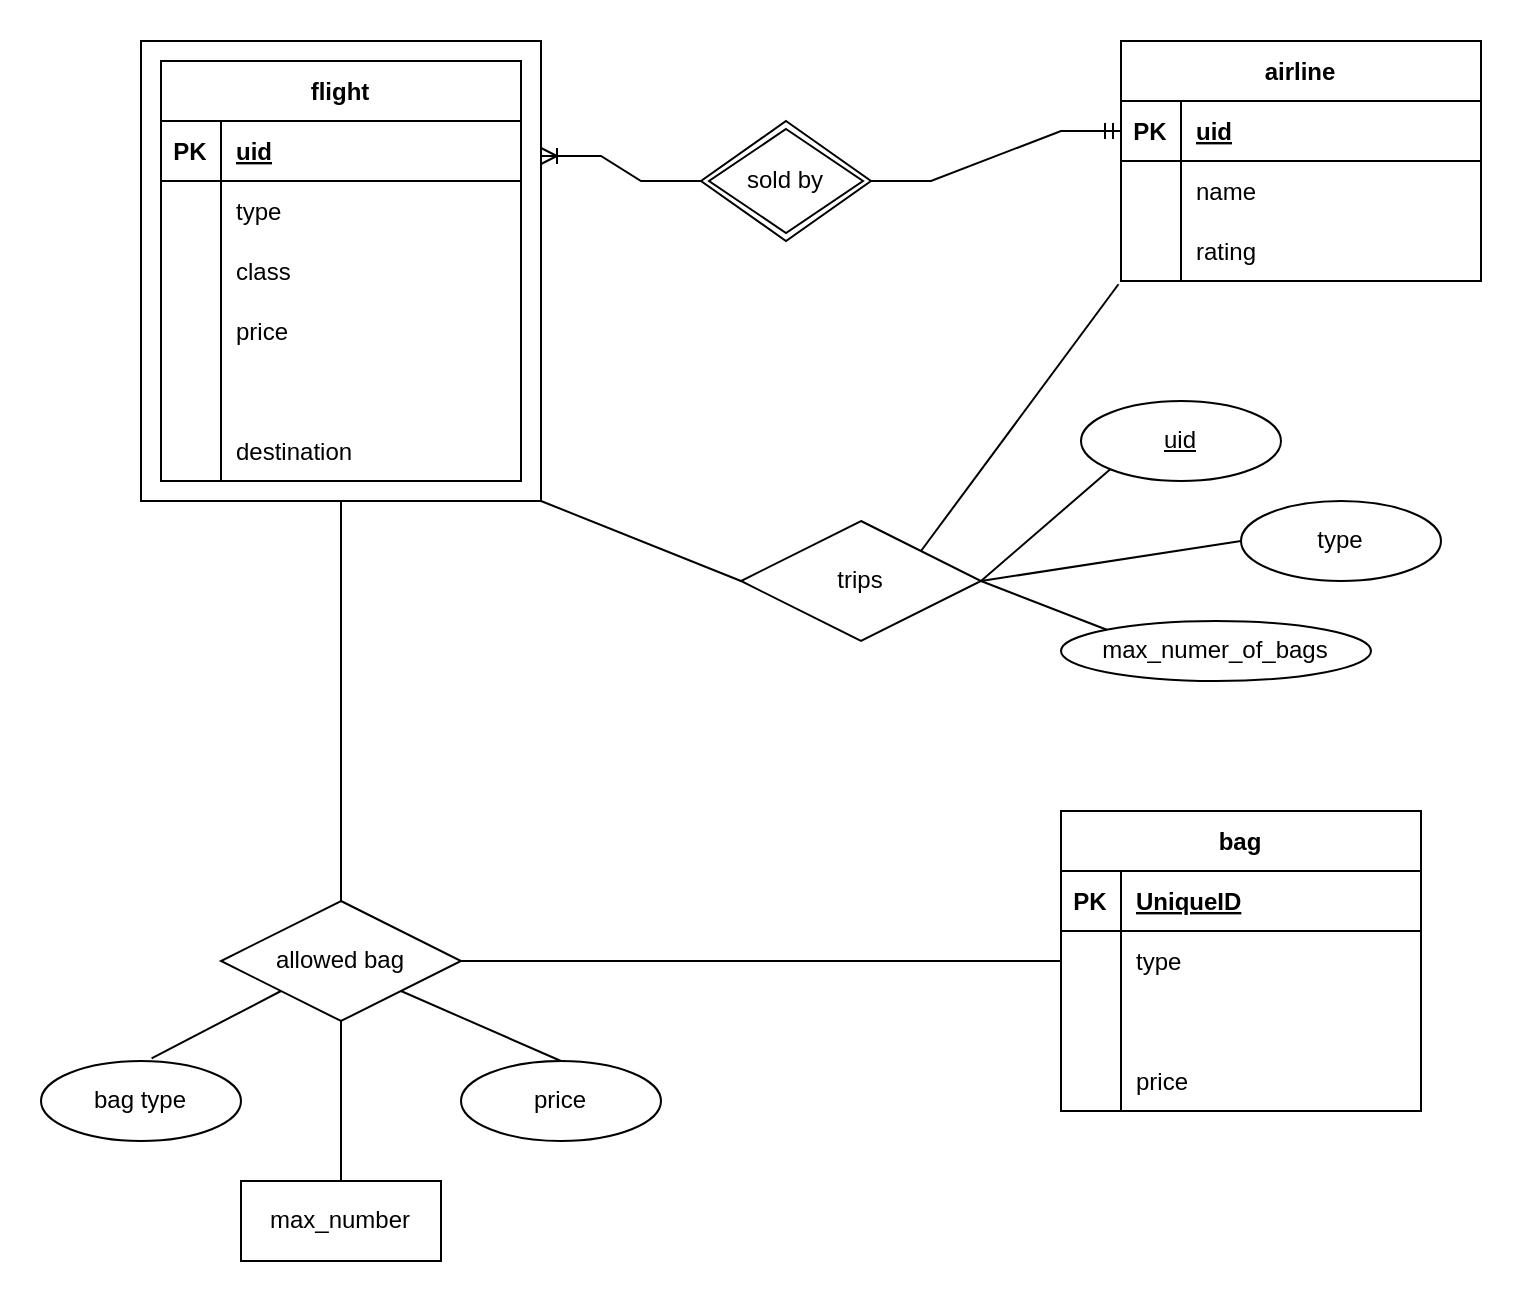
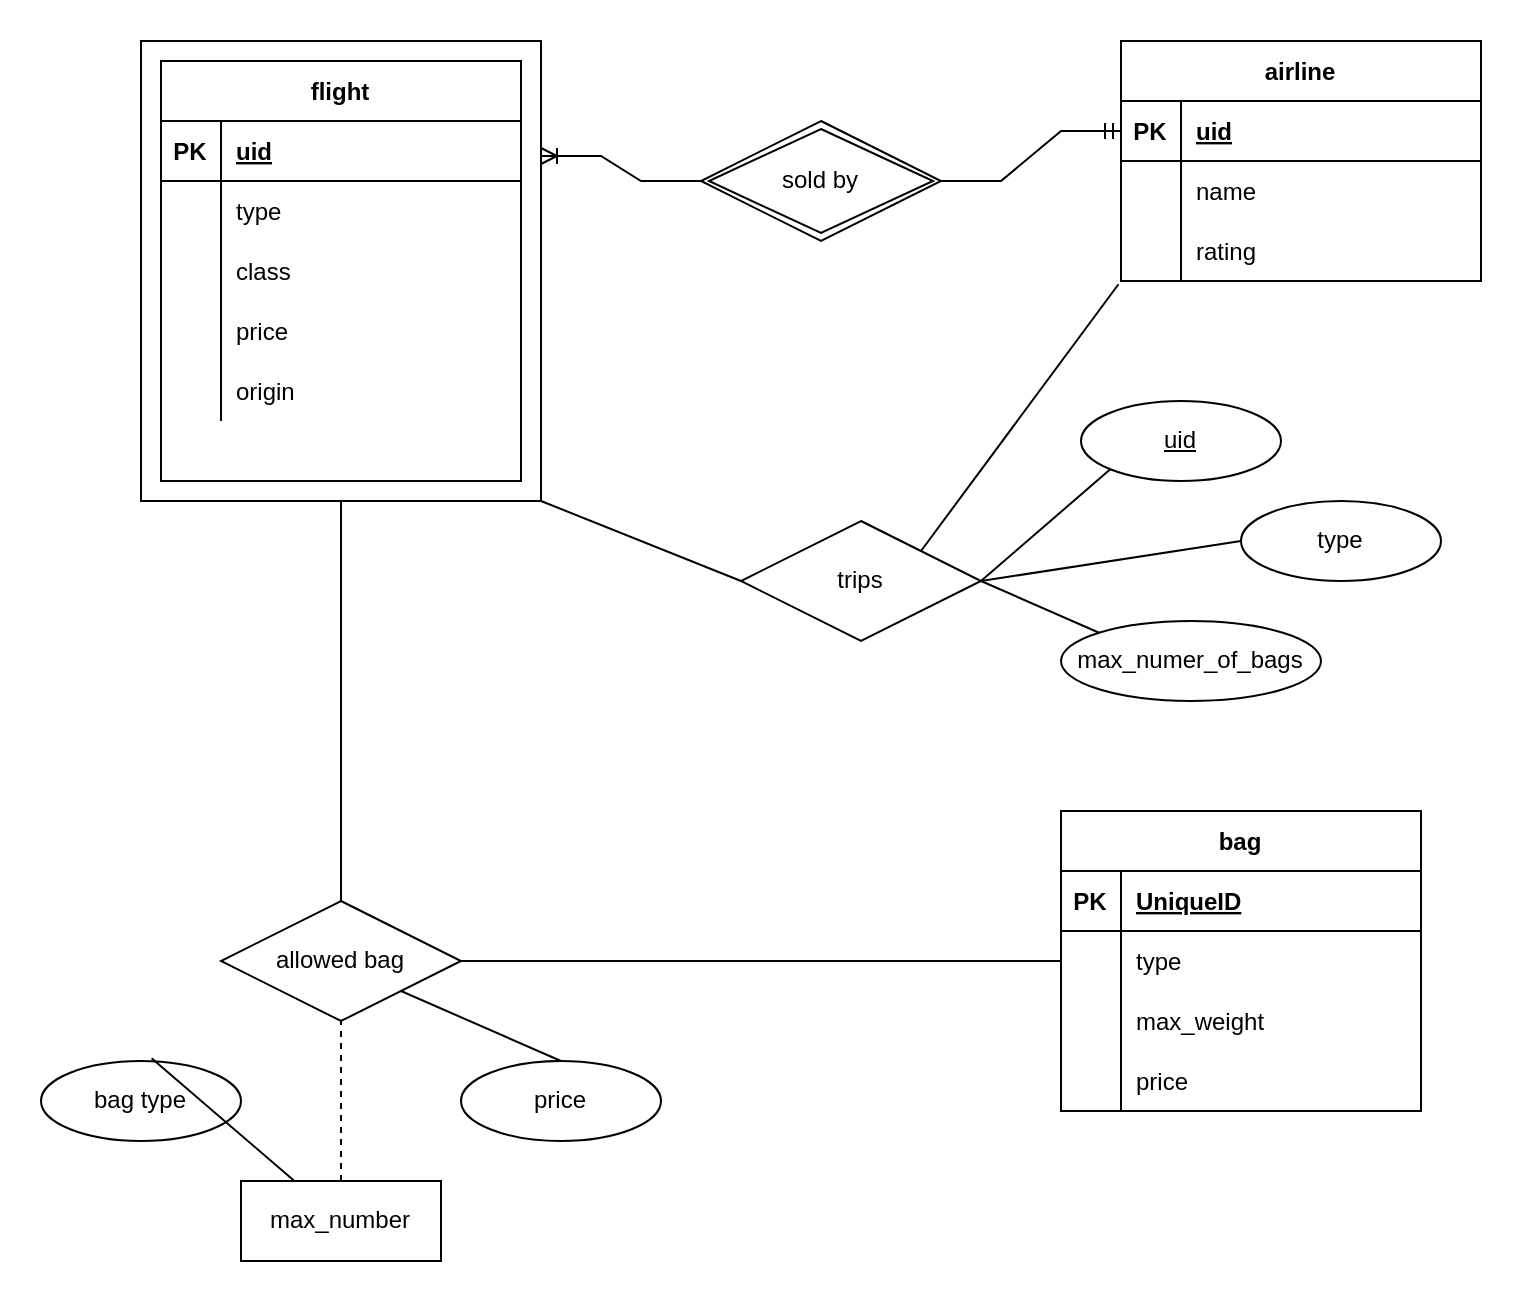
(786, 181) -> (821, 181)
none -> (371, 391)
(371, 451) -> none
(1216, 651) -> (1191, 661)
none -> (1271, 1021)
(216, 1025) -> (223, 1120)
(341, 1100) -> (341, 1100)
